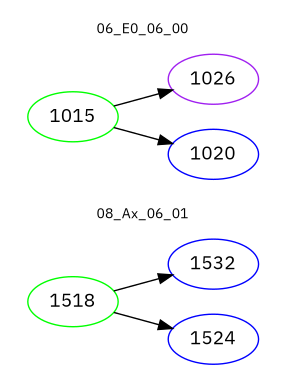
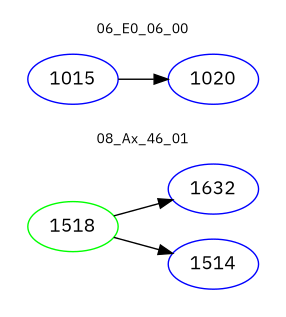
(213, 79) -> none
(73, 117) -> (73, 79)
(143, 215) -> (143, 140)
(213, 264) -> (213, 189)
(213, 339) -> (213, 264)
